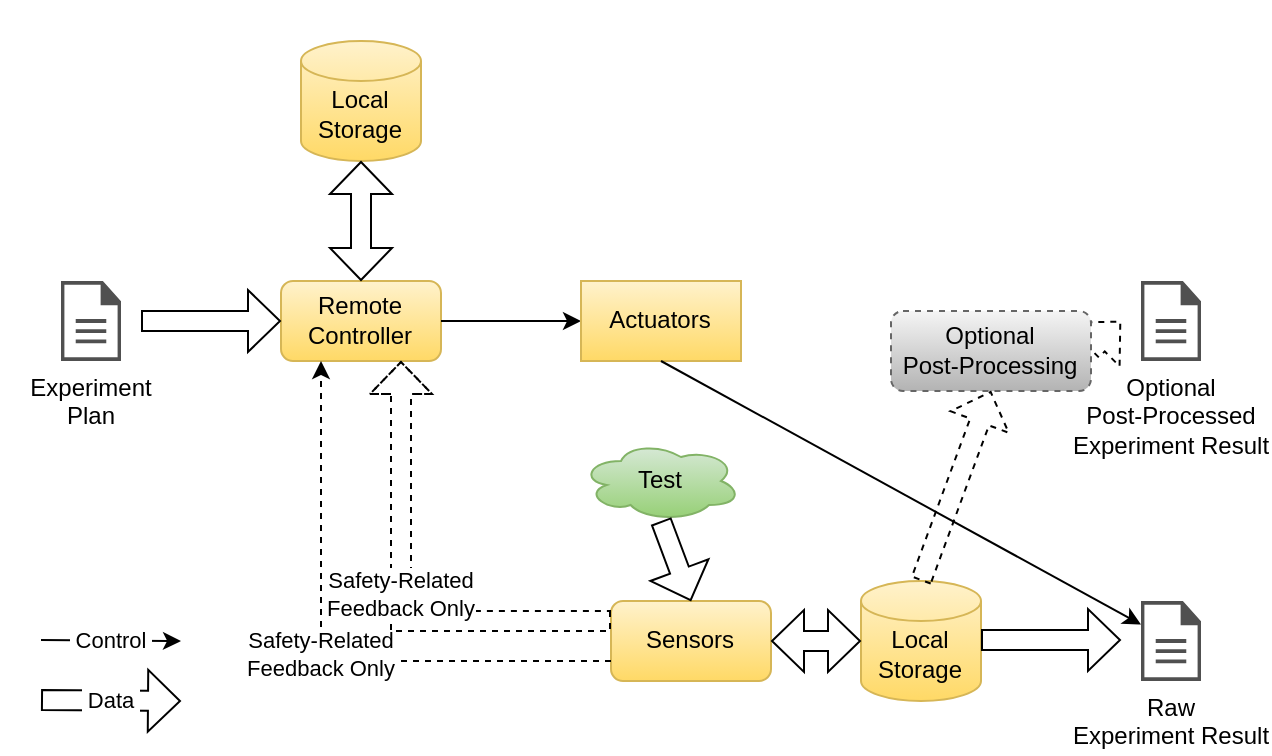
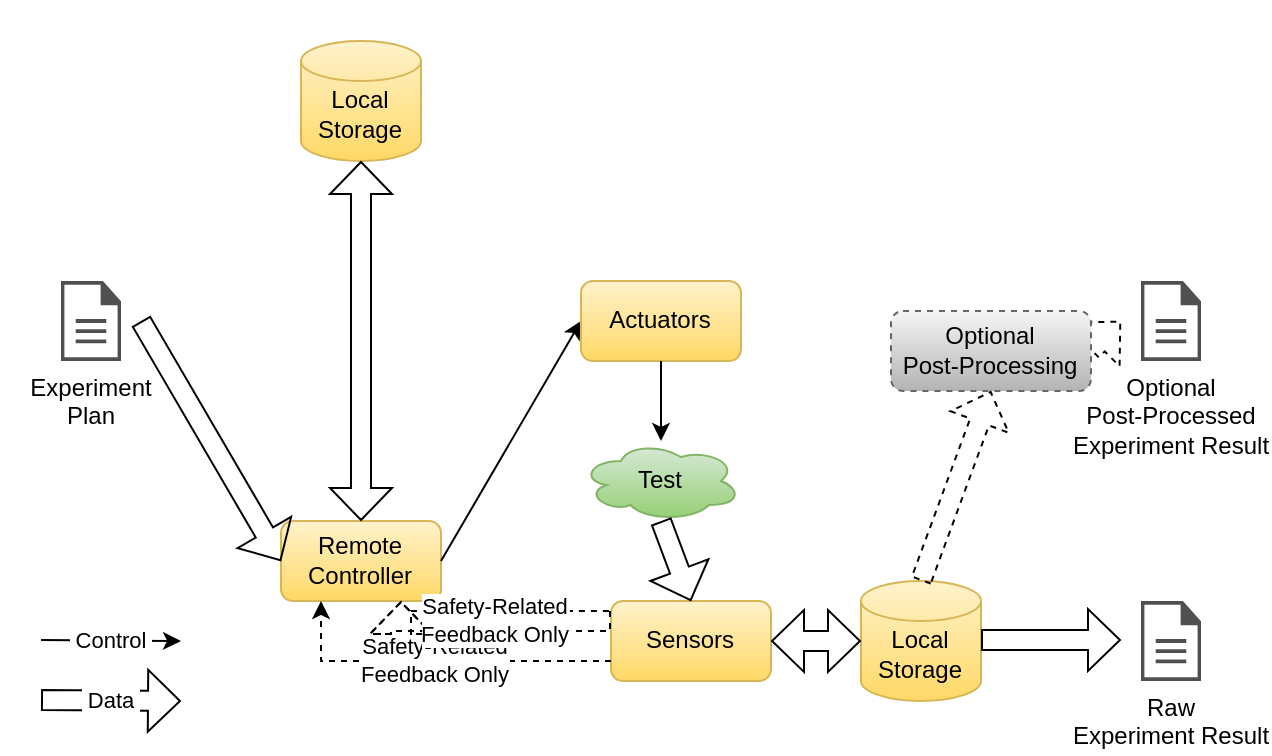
(361, 321) -> (361, 561)
(661, 321) -> (661, 321)
(895, 490) -> (661, 394)
